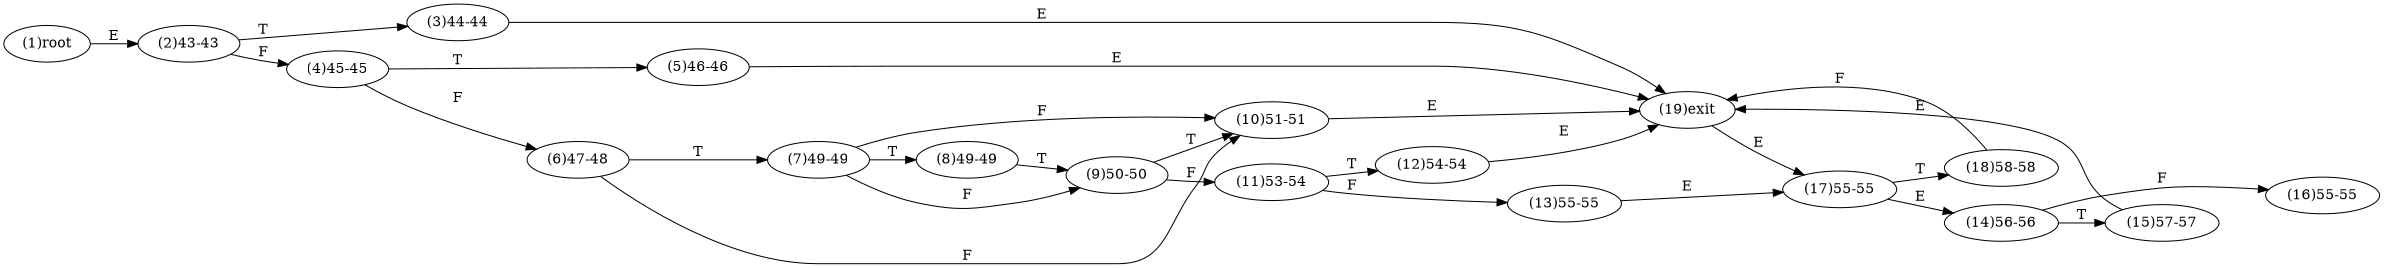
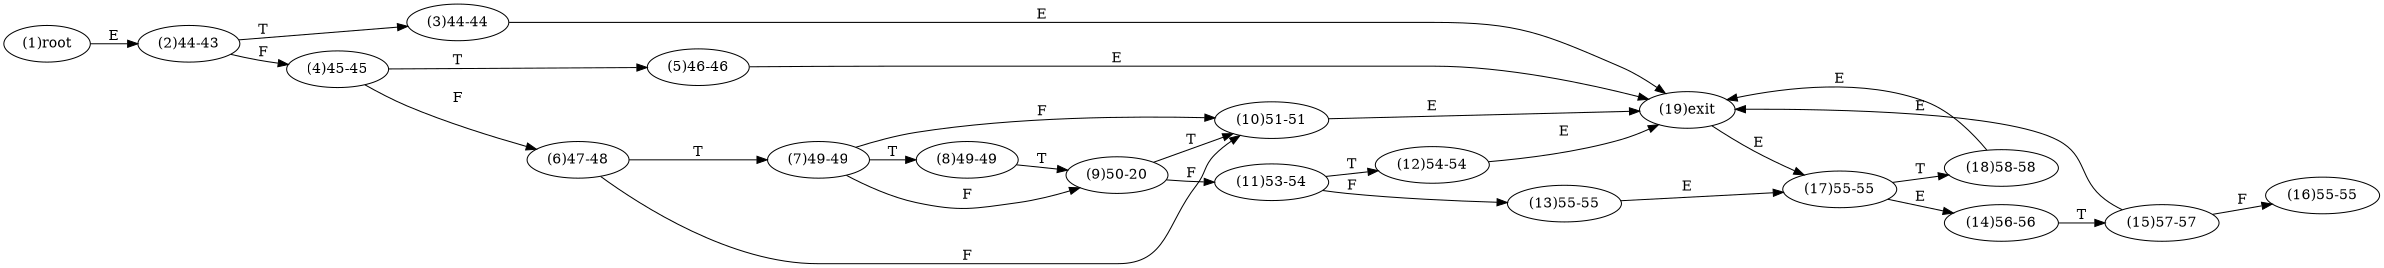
(189, 44) -> (189, 44)
(1840, 79) -> (1840, 79)
(1117, 175) -> (1117, 175)
(2149, 189) -> (2237, 210)
